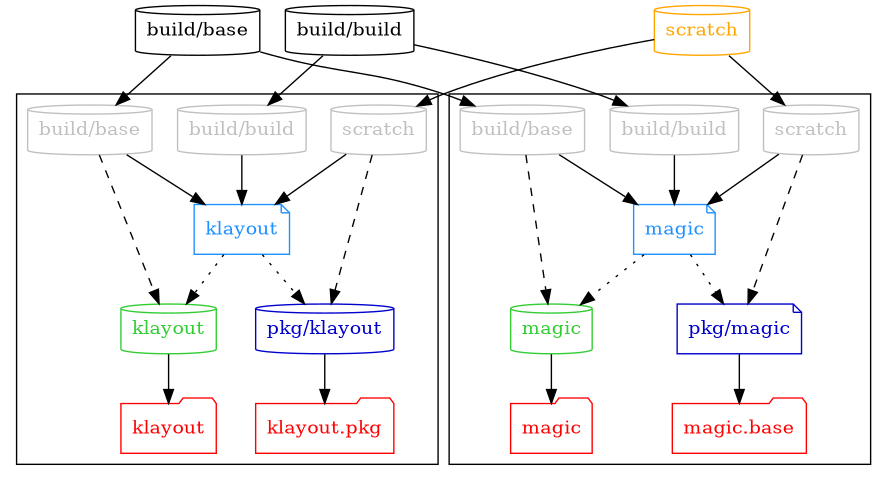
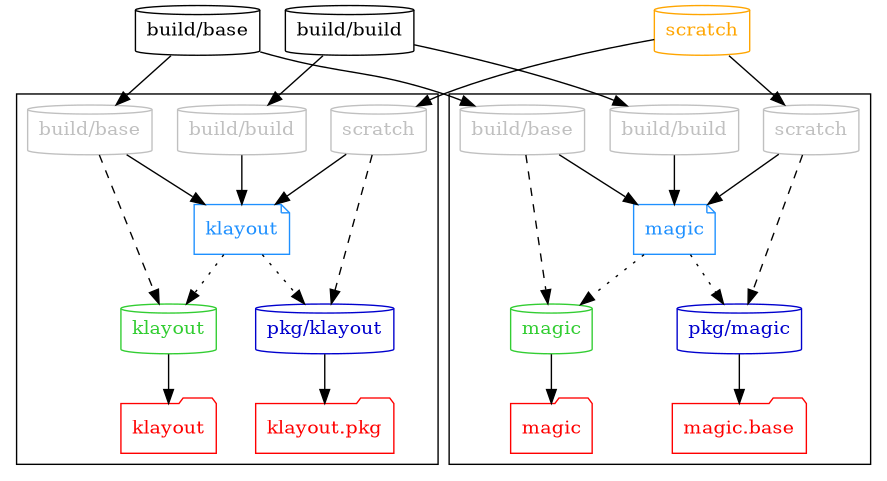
(739, 329) -> (739, 329)
